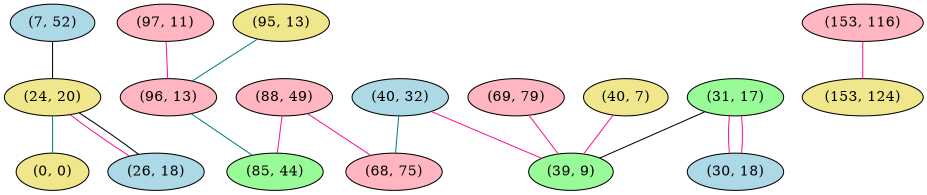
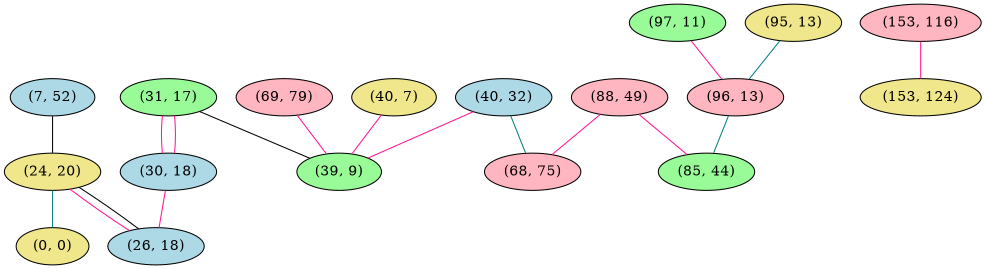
(165, 23) -> (678, 23)
none -> (162, 209)
